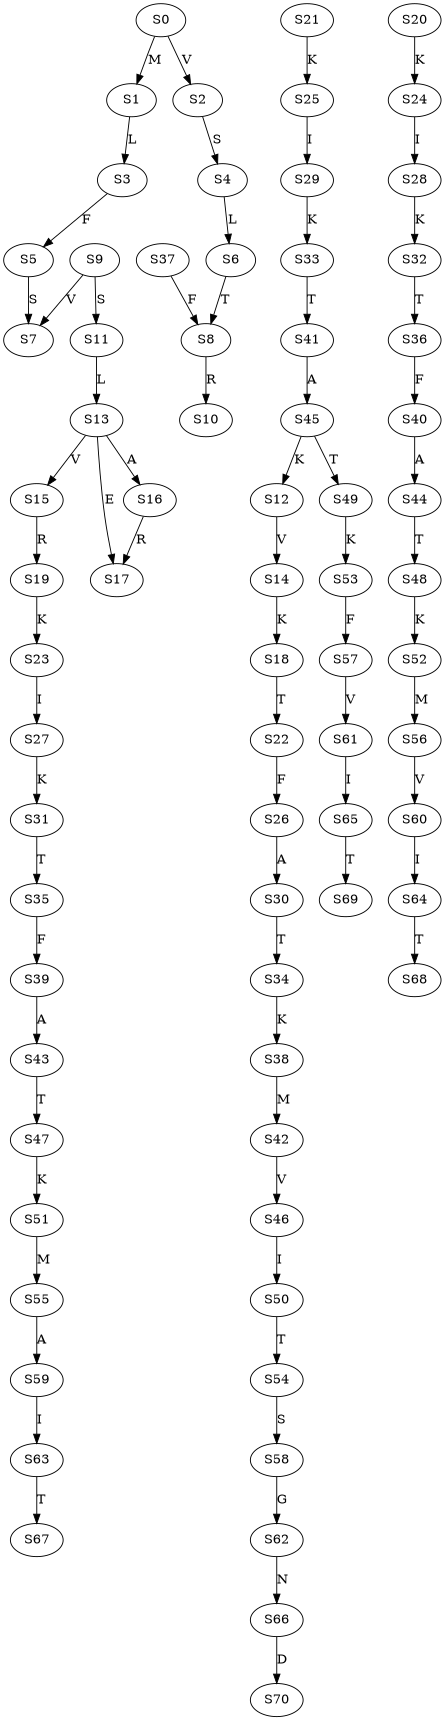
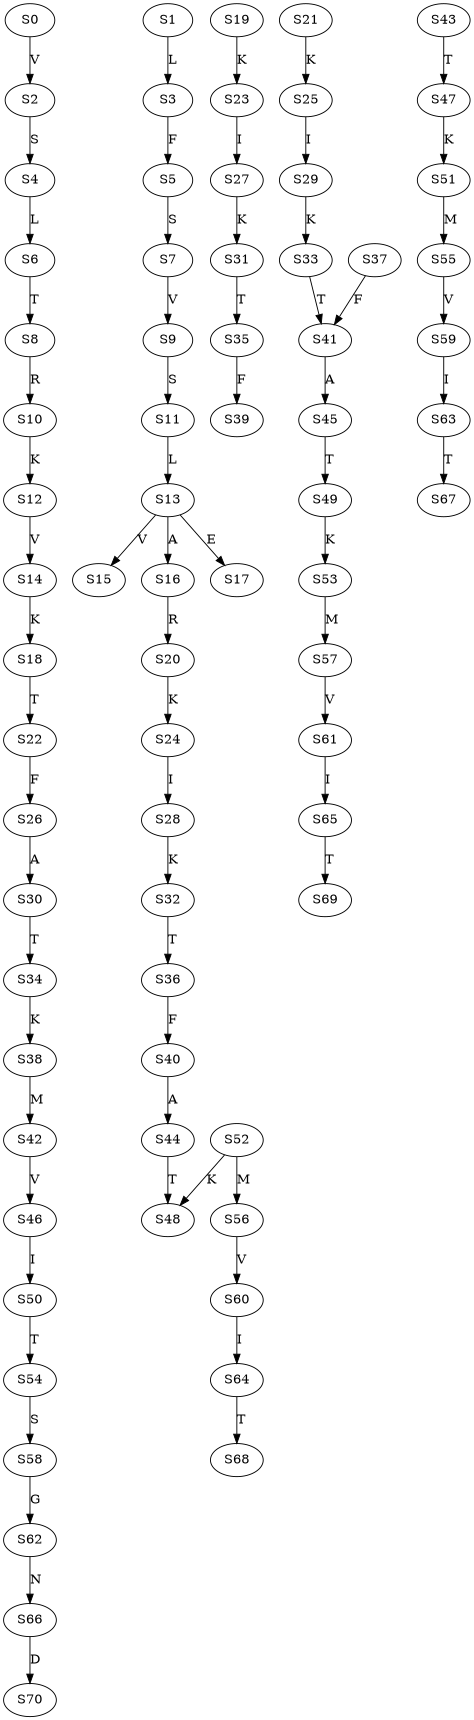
(147, 56) -> none
(182, 296) -> (352, 296)
(65, 297) -> (168, 296)
(294, 456) -> (30, 456)
(37, 536) -> none
(135, 536) -> (168, 616)
(415, 616) -> (205, 1177)
(350, 620) -> (332, 620)
(37, 1016) -> none
(41, 1340) -> (448, 300)
